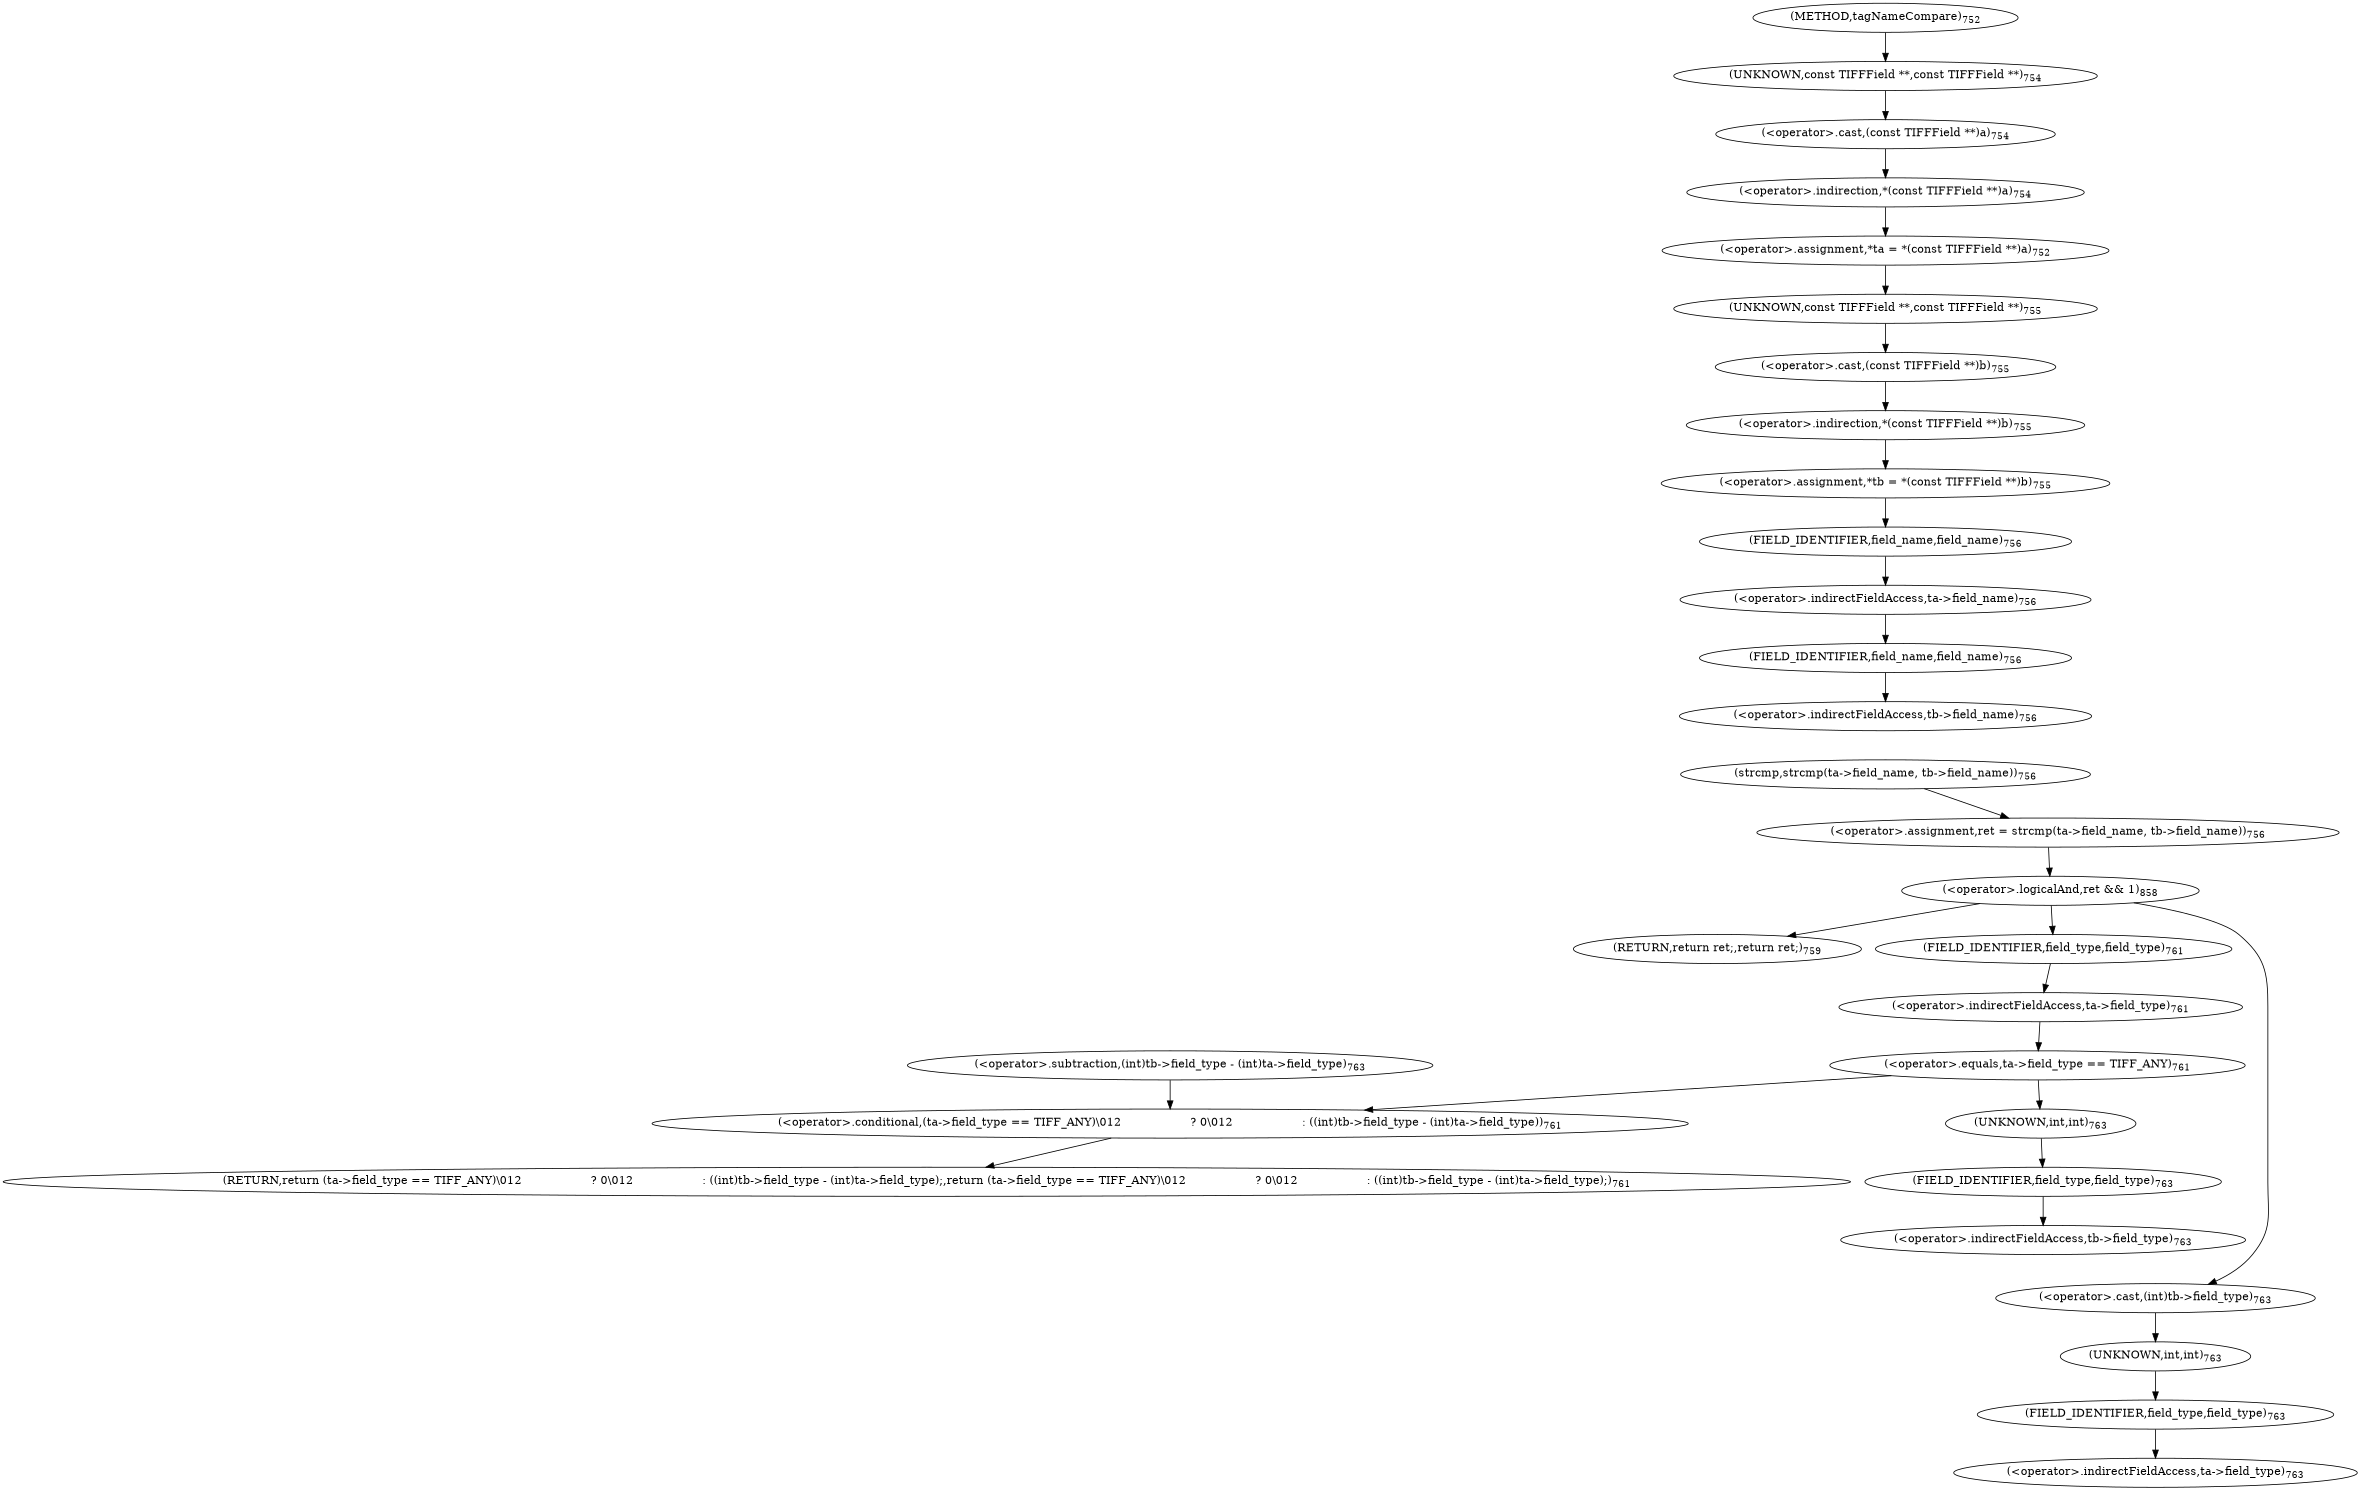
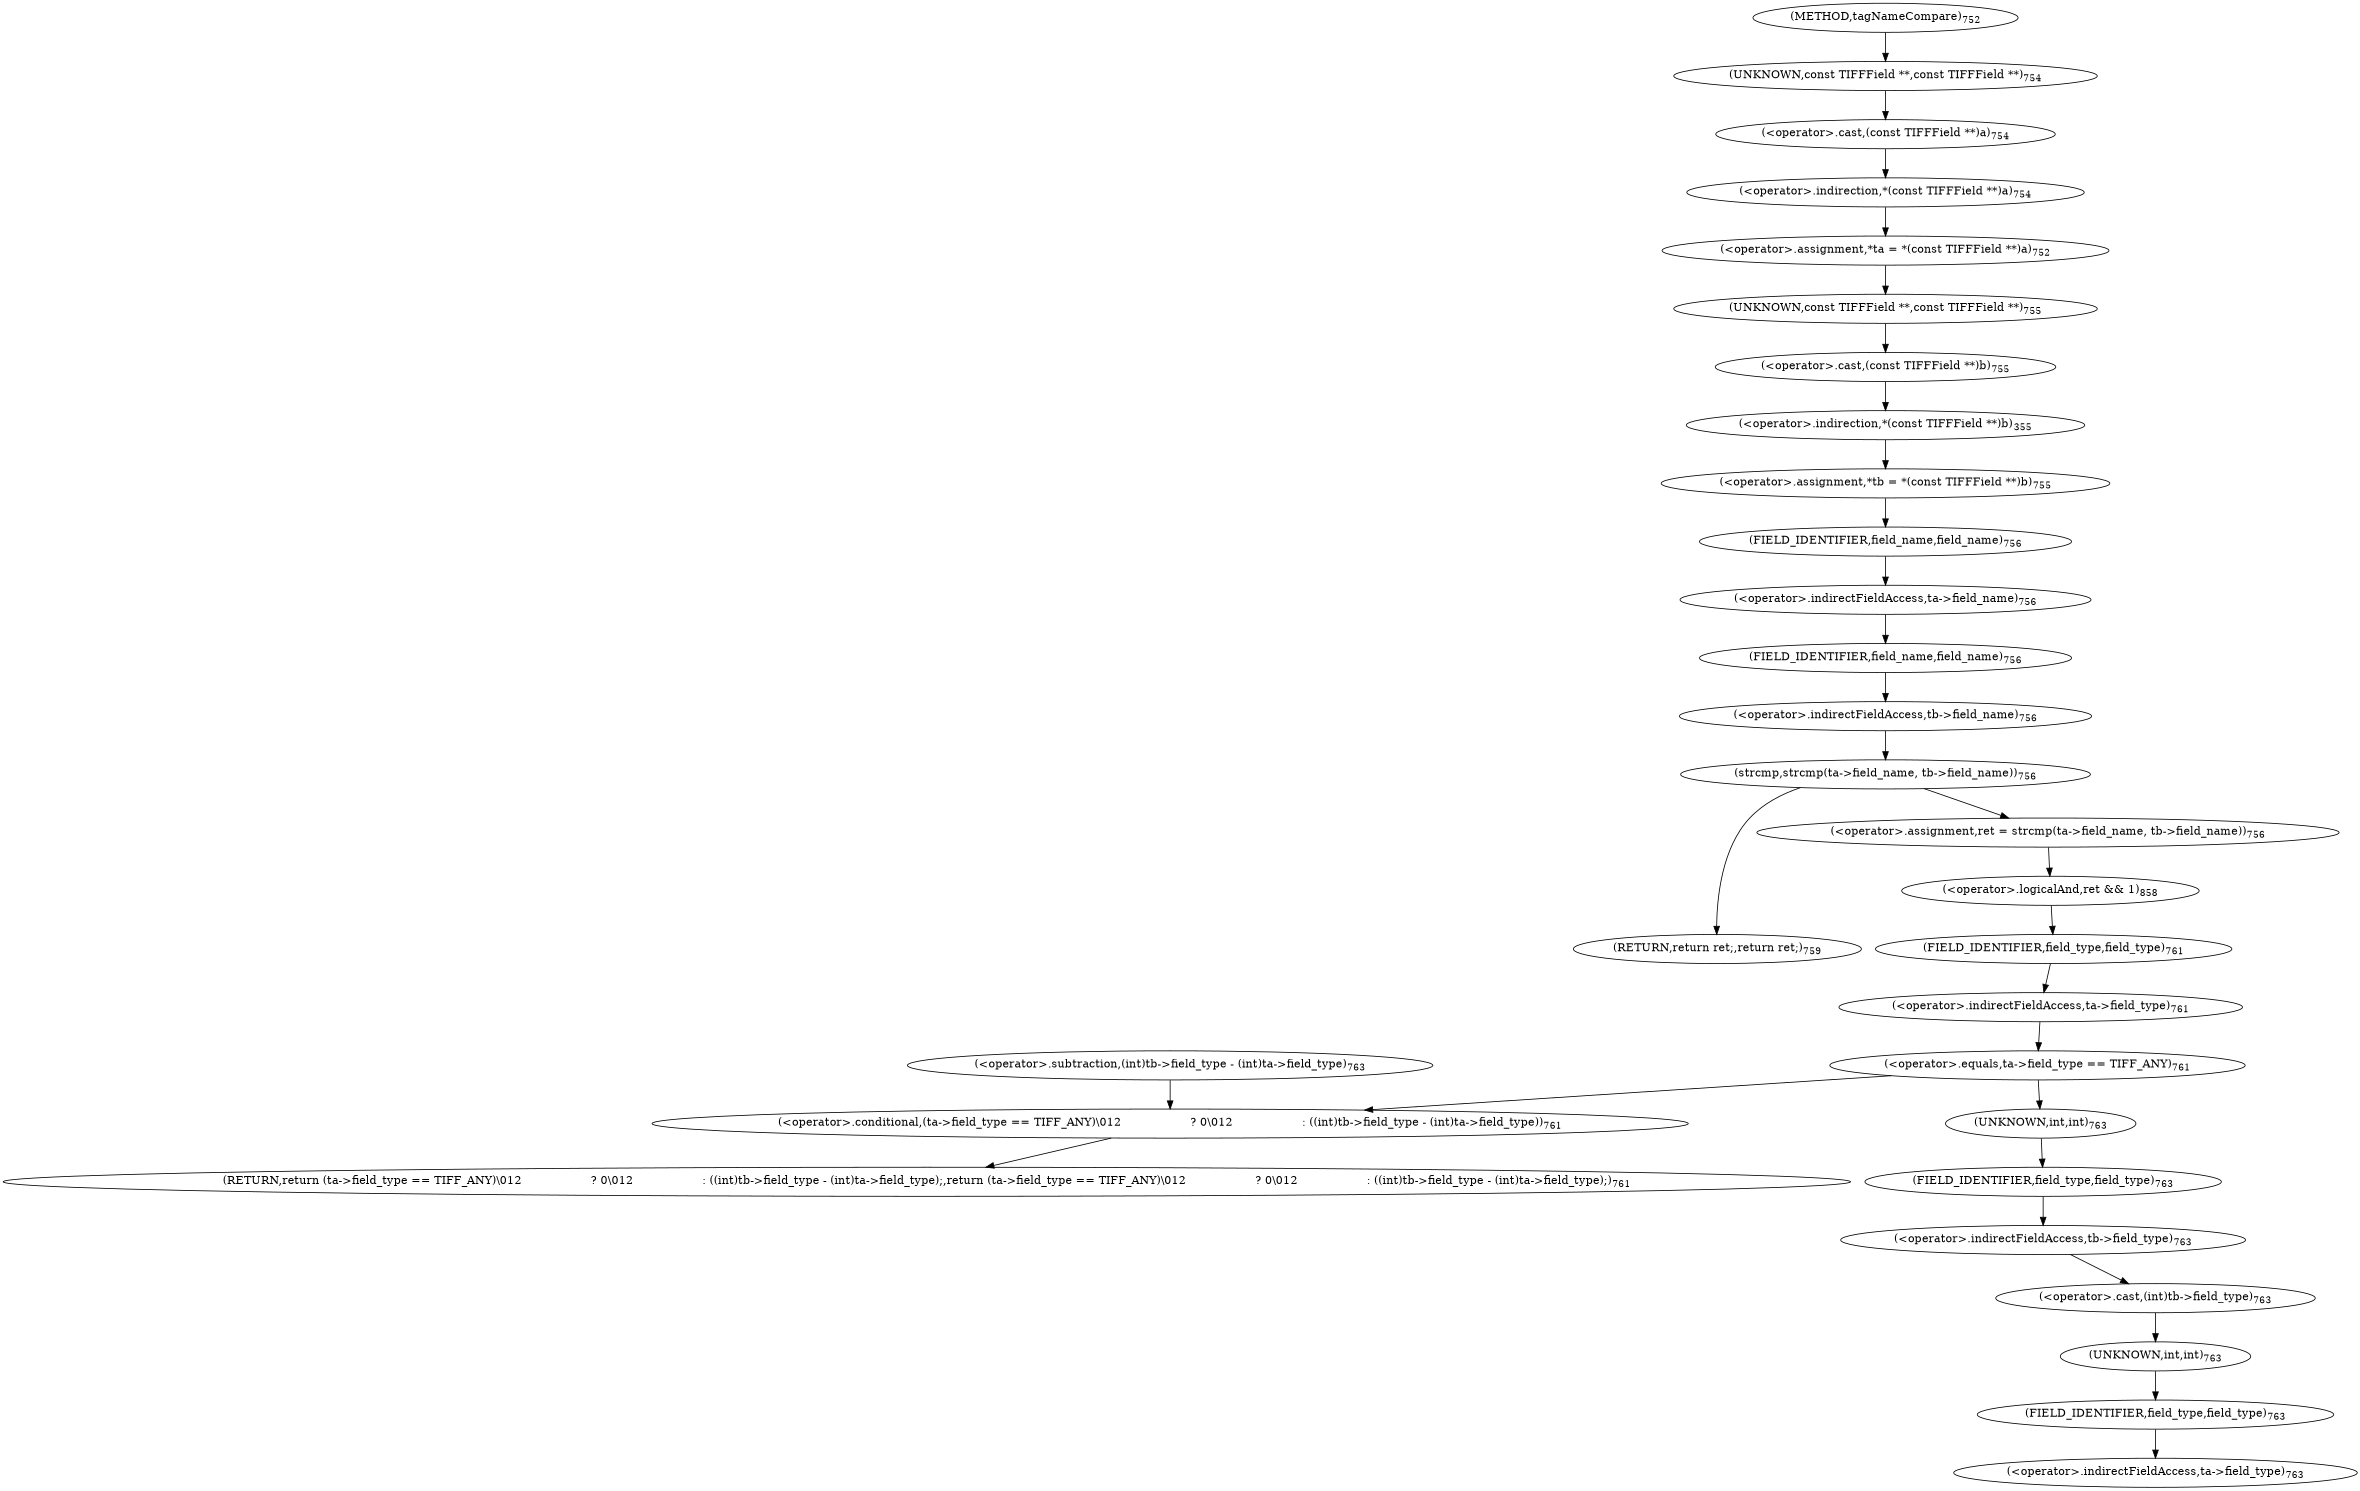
(2023, 424) -> (2023, 424)
none -> (1886, 741)
(1888, 919) -> (1734, 841)
(2268, 1059) -> (2096, 1267)
